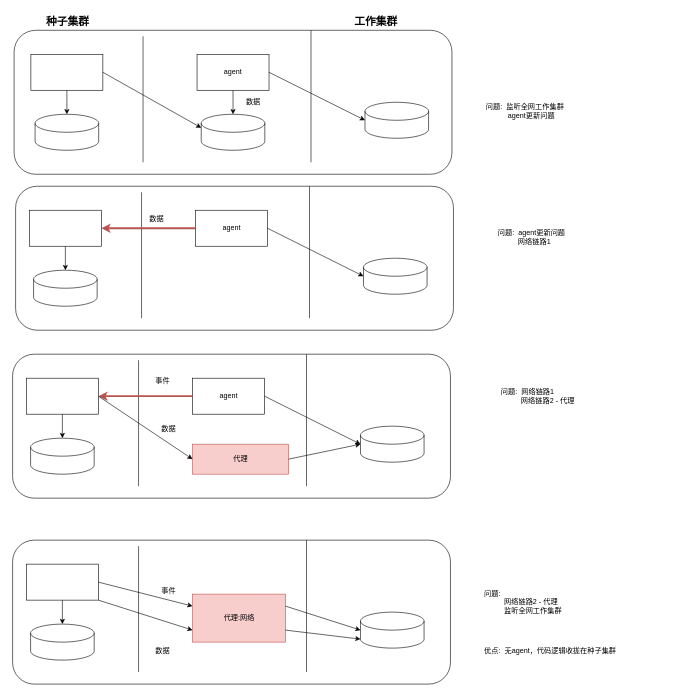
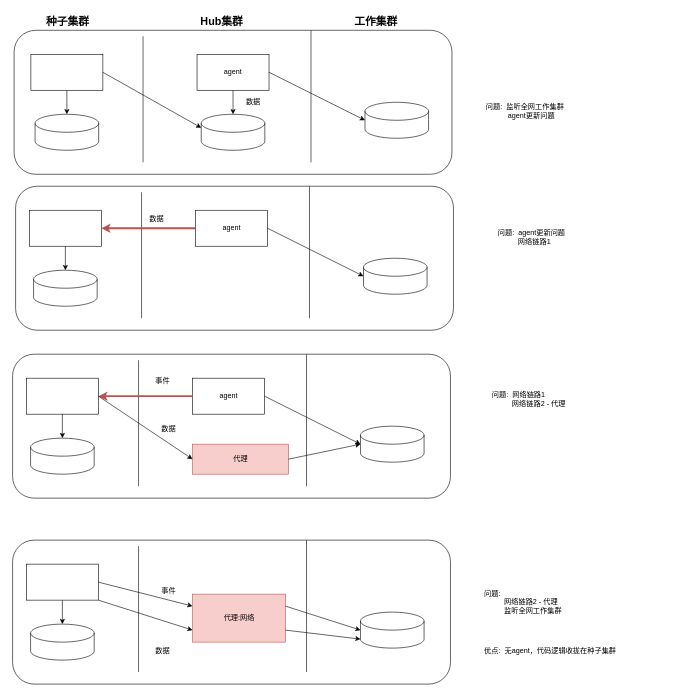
none -> (222, 21)
(542, 396) -> (533, 399)
